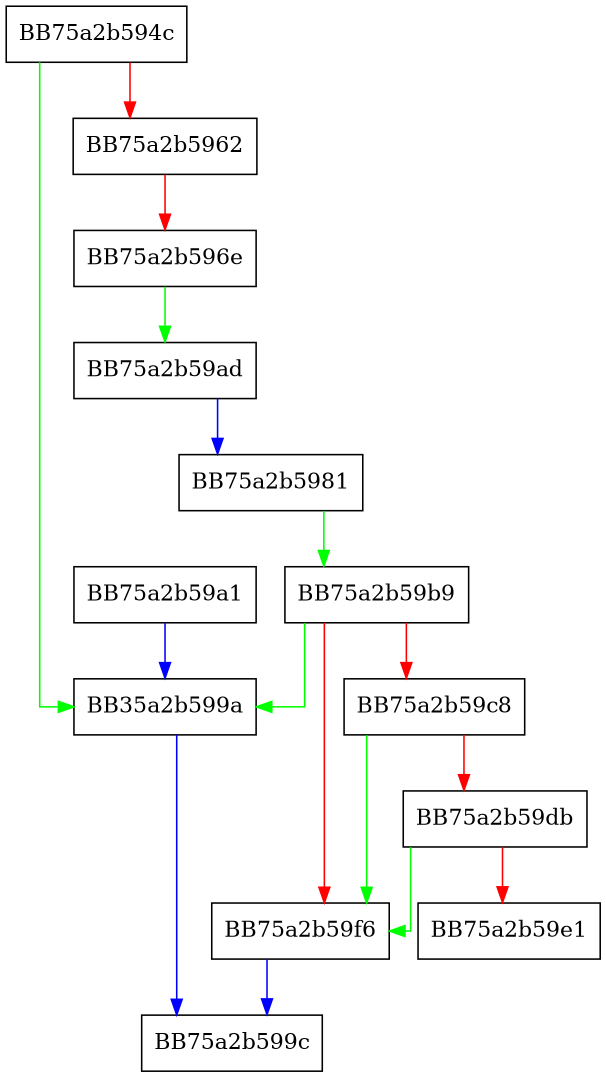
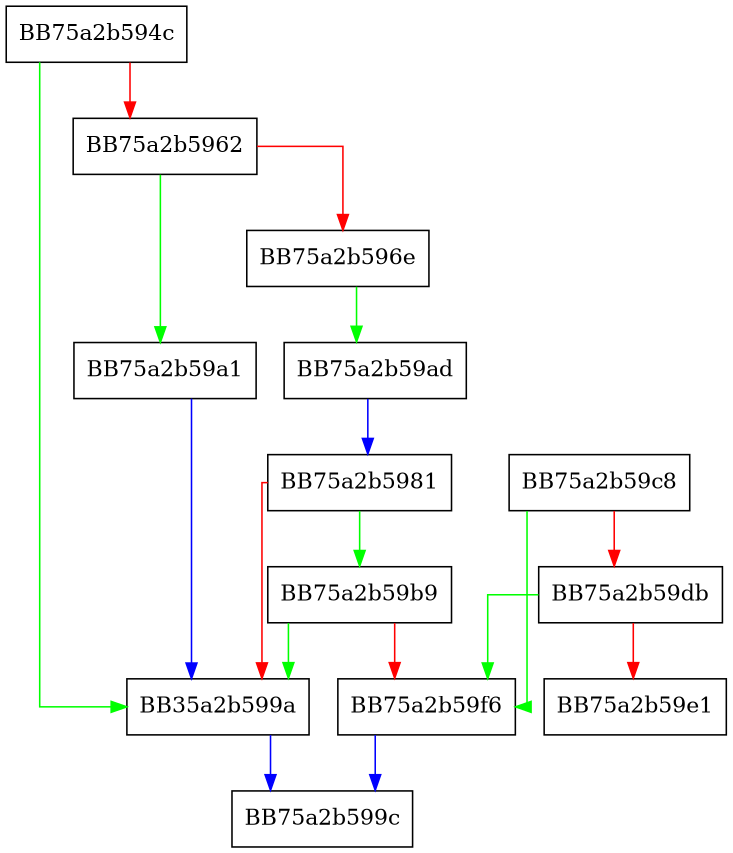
none -> (160, 251)
none -> (262, 570)
(406, 643) -> none
